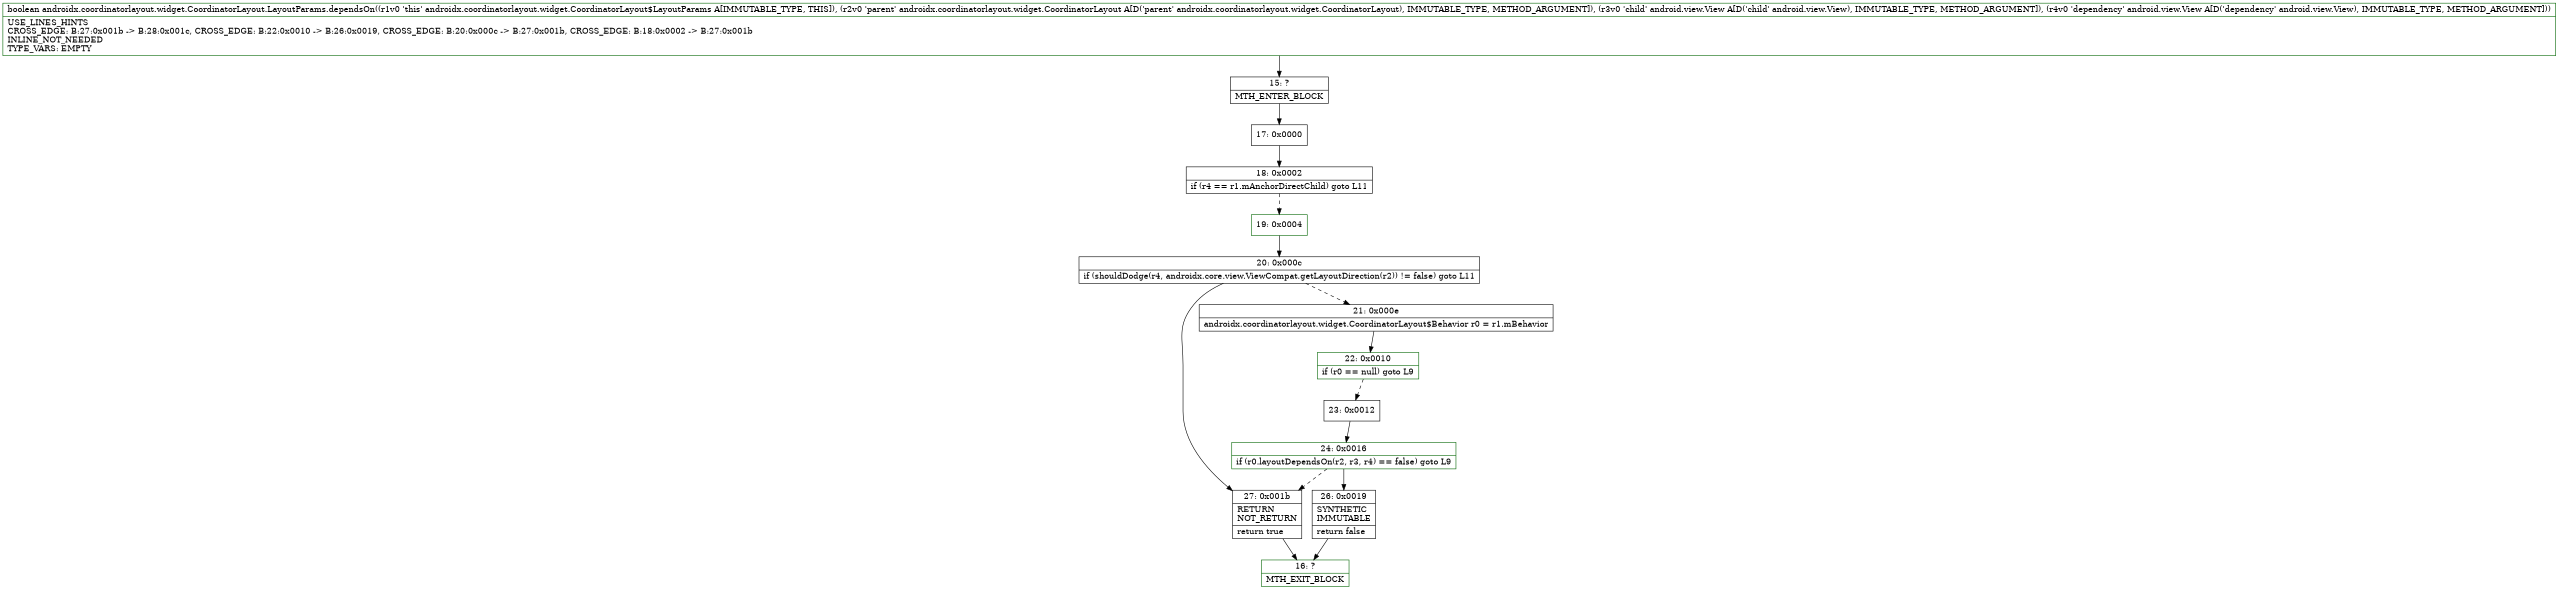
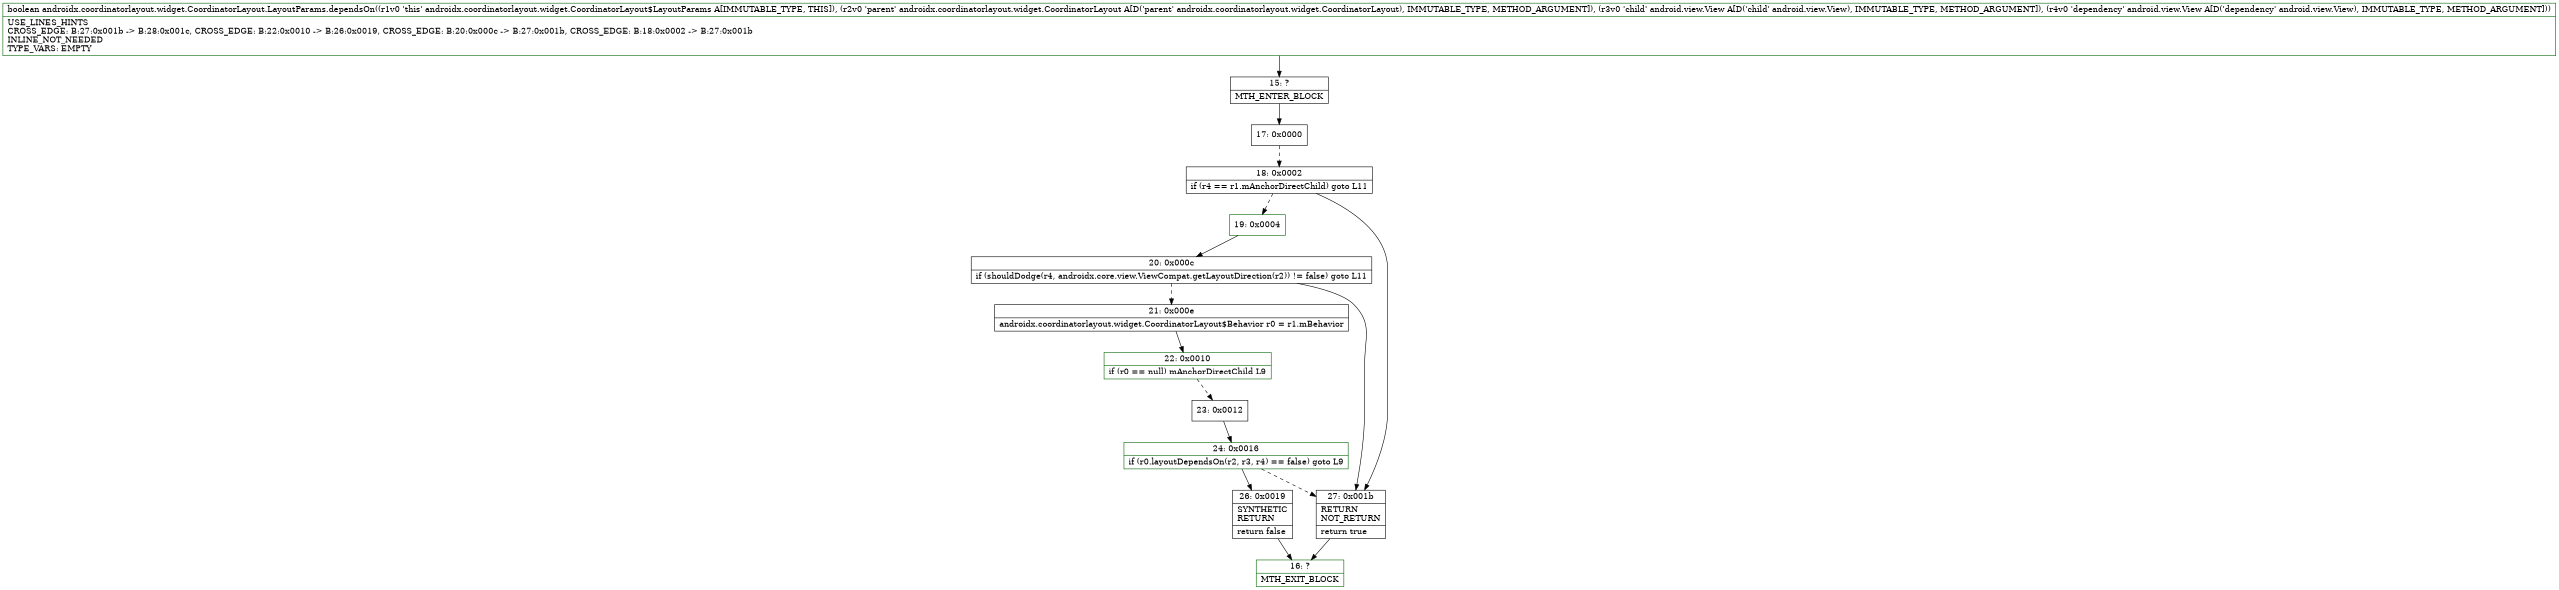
(1279, 153) -> (1279, 153)
none -> (1388, 324)
(1368, 372) -> (1188, 372)
(1344, 518) -> (1256, 518)
